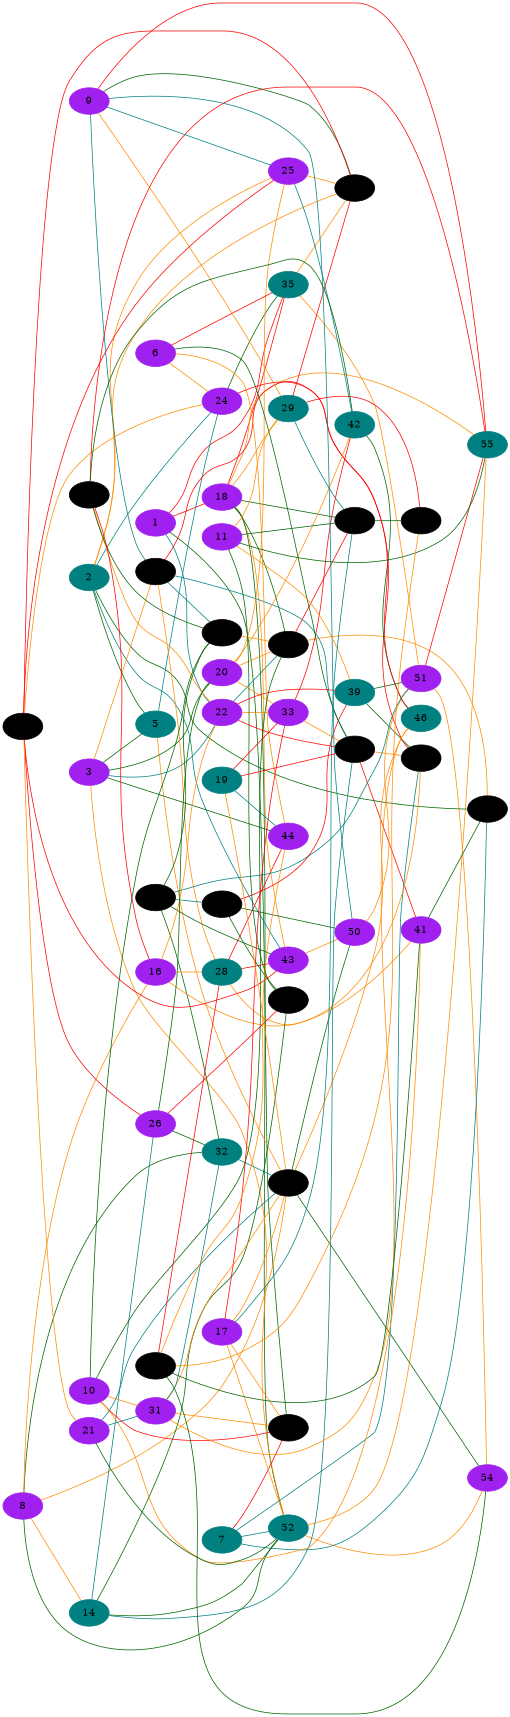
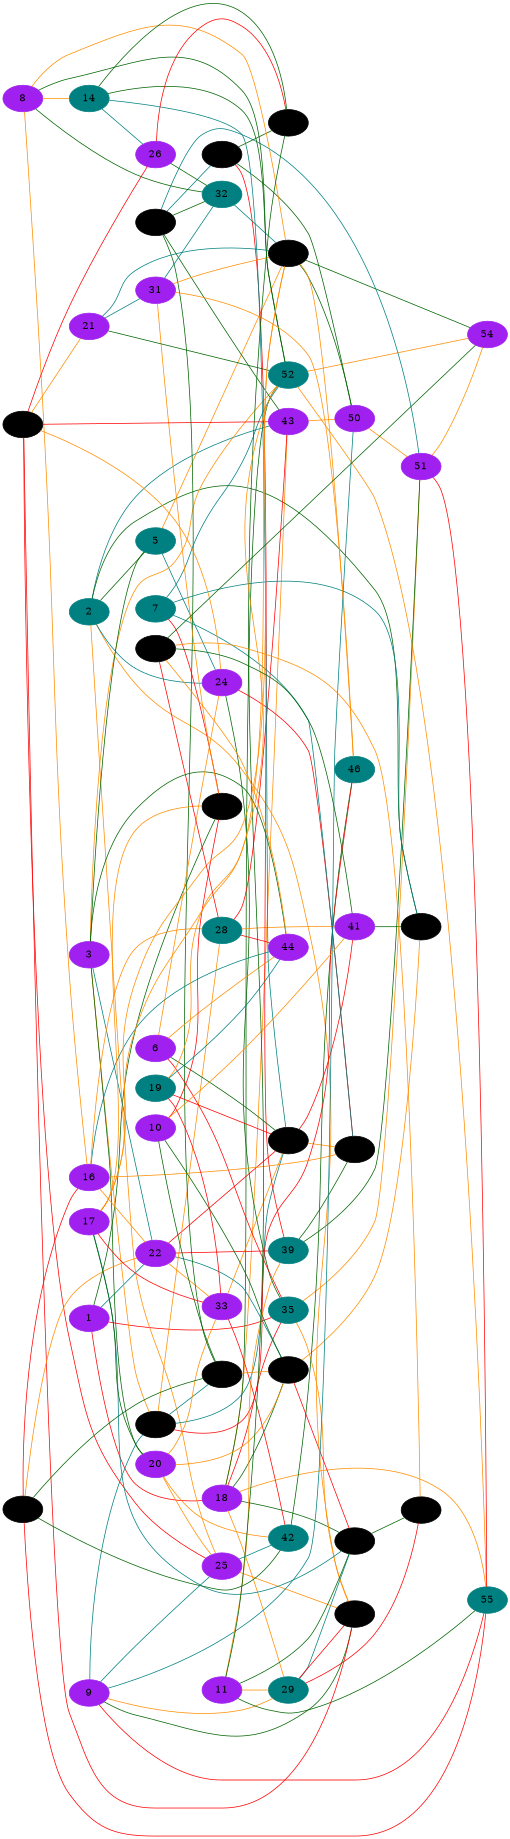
(179, 928) -> (115, 1346)
none -> (145, 1018)
(123, 1401) -> none
